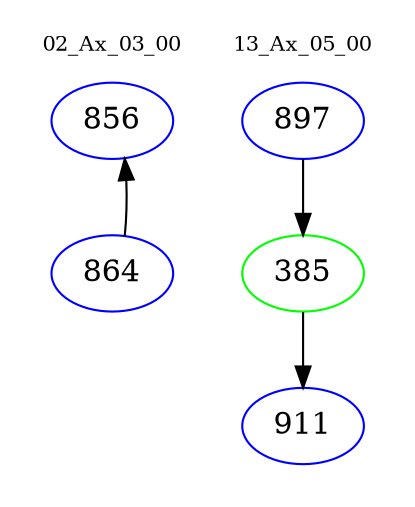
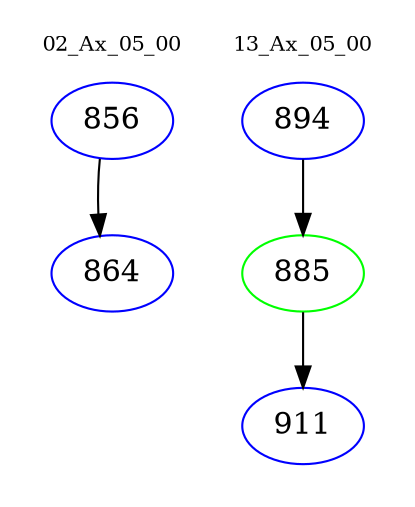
(112, 46) -> (112, 46)
(303, 121) -> (303, 121)
(126, 208) -> (98, 186)
(303, 273) -> (303, 273)
